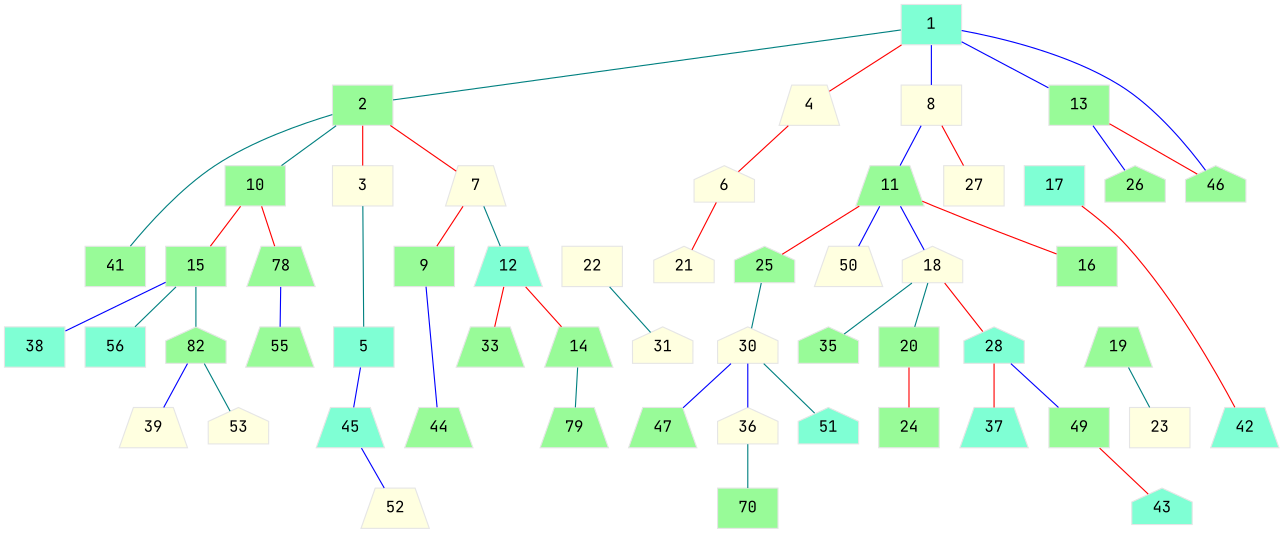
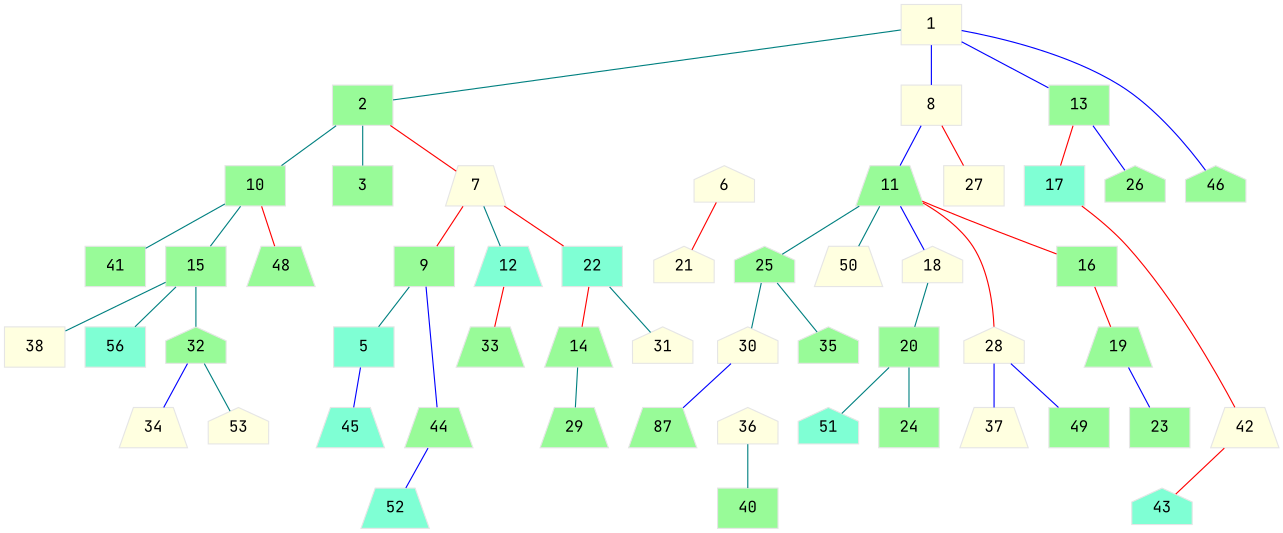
(931, 25) -> (931, 25)
(809, 105) -> none
(363, 146) -> (363, 146)
(1153, 149) -> (1067, 146)
(220, 163) -> (185, 226)
(363, 186) -> (363, 186)
(225, 226) -> (225, 226)
none -> (534, 226)
(869, 226) -> (869, 226)
(821, 230) -> (821, 230)
(281, 266) -> (281, 266)
(363, 266) -> (394, 307)
(592, 266) -> (592, 266)
(116, 307) -> (116, 307)
(544, 307) -> (585, 307)
(964, 307) -> (977, 254)
none -> (1103, 307)
(878, 309) -> (797, 308)
(35, 347) -> (35, 347)
(196, 347) -> (196, 347)
(280, 347) -> none
(994, 347) -> (994, 347)
(748, 386) -> none
(994, 386) -> (994, 386)
(909, 387) -> (909, 387)
(1139, 387) -> (1139, 387)
(789, 388) -> (865, 391)
(153, 428) -> (153, 428)
(574, 428) -> (574, 428)
(663, 428) -> (663, 428)
(994, 428) -> (994, 428)
(1160, 428) -> (1160, 428)
(1245, 428) -> (1245, 428)
(373, 468) -> (417, 468)
(1124, 471) -> (1200, 471)
(395, 508) -> (395, 508)
(748, 508) -> (748, 508)
